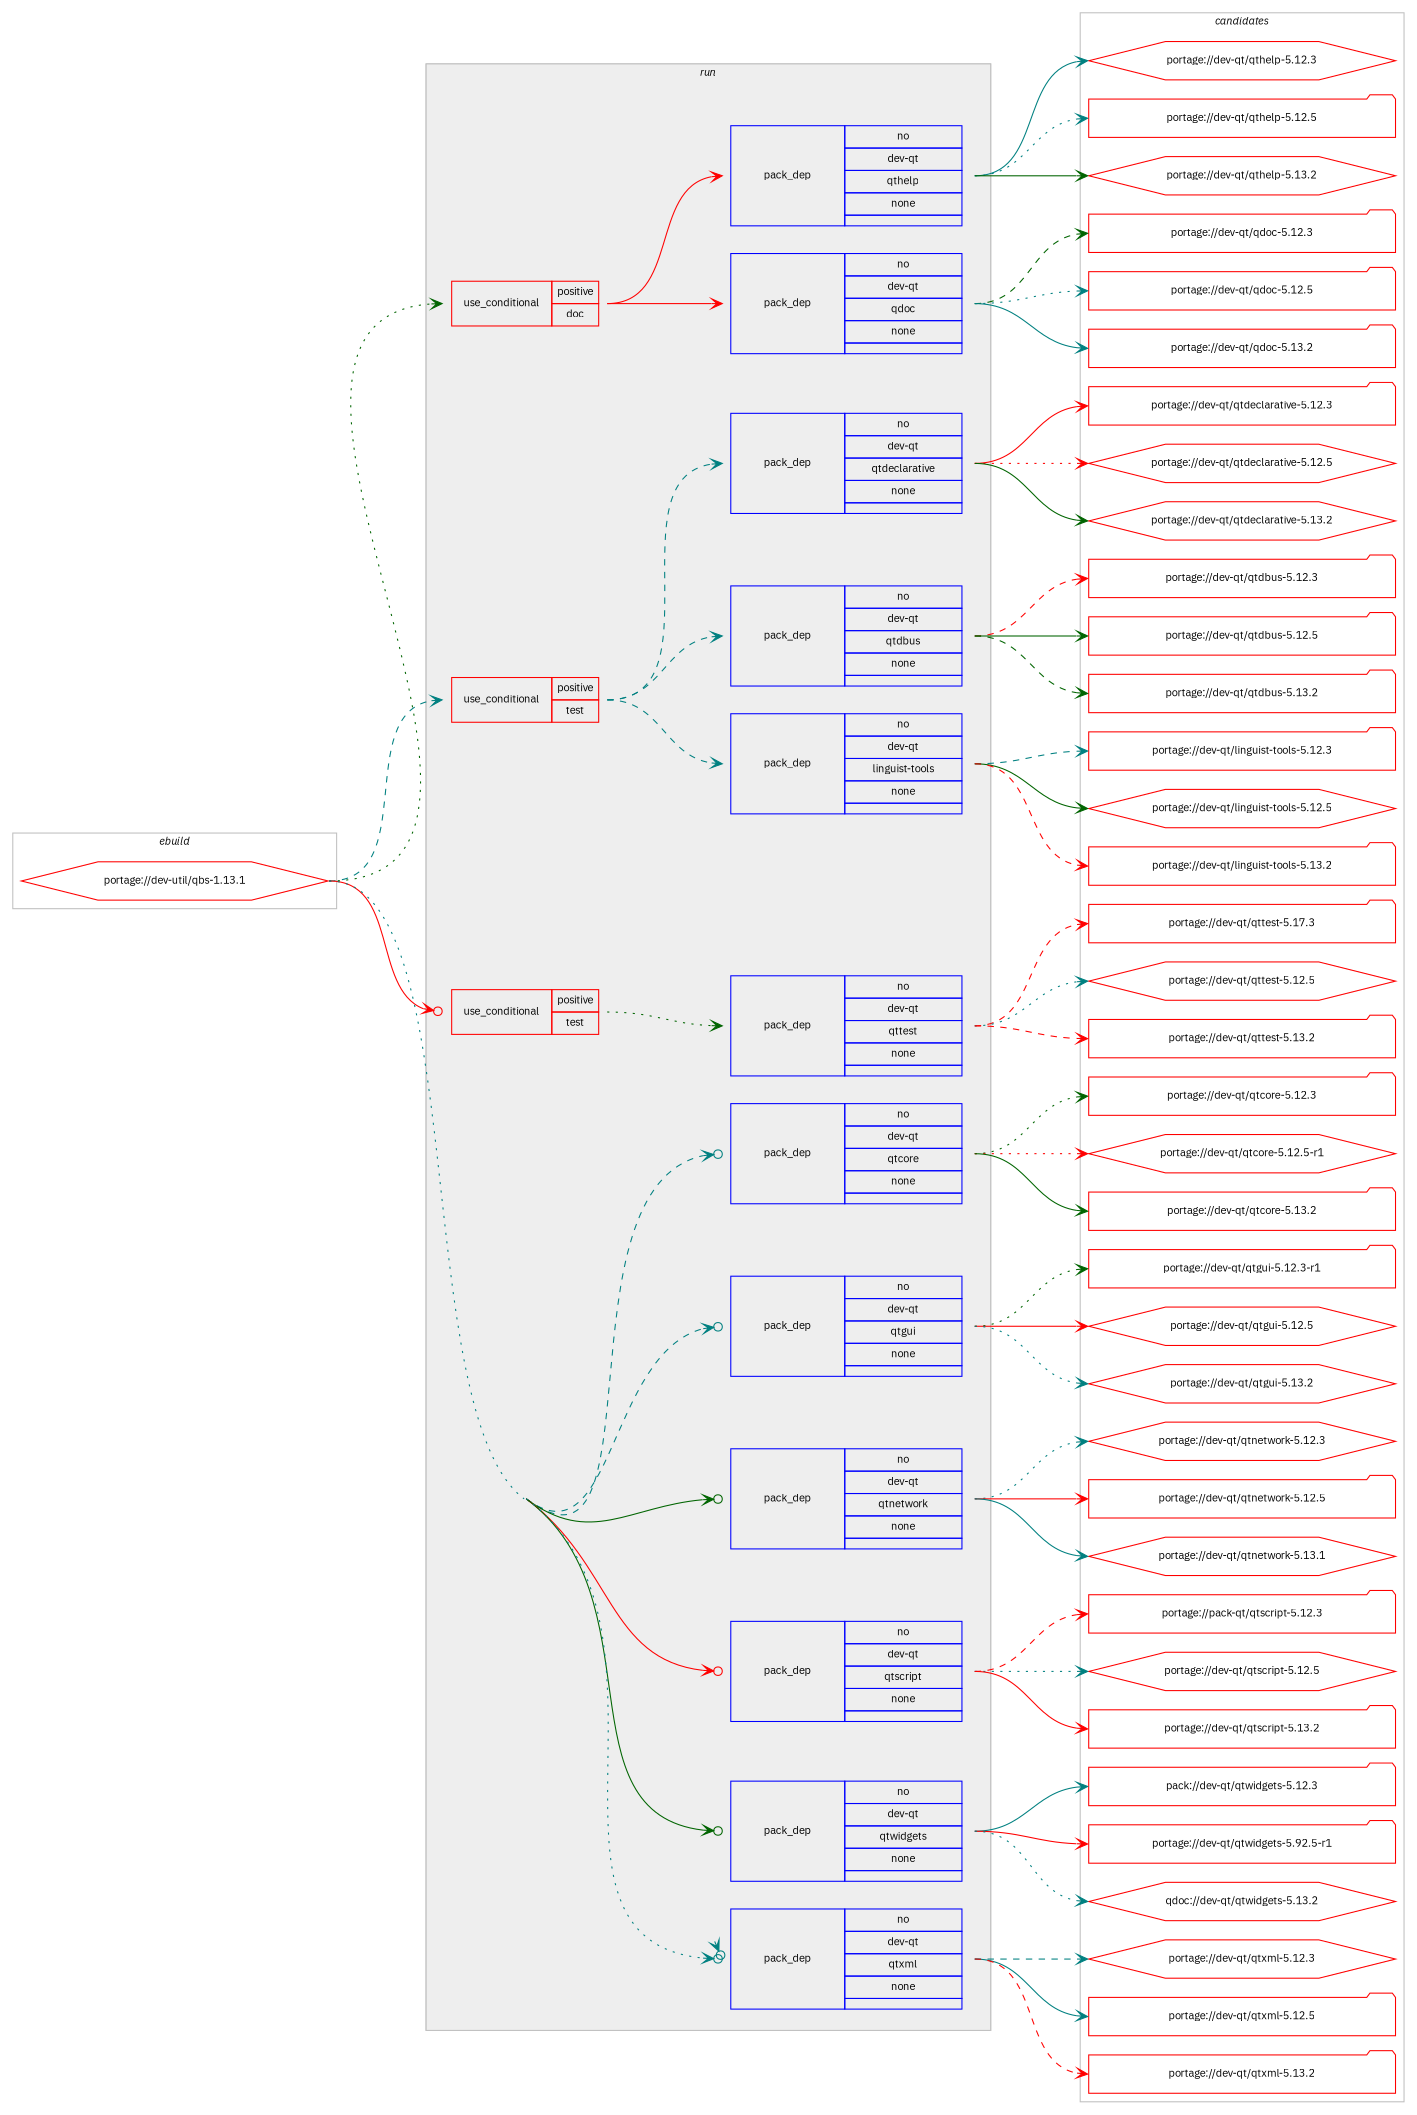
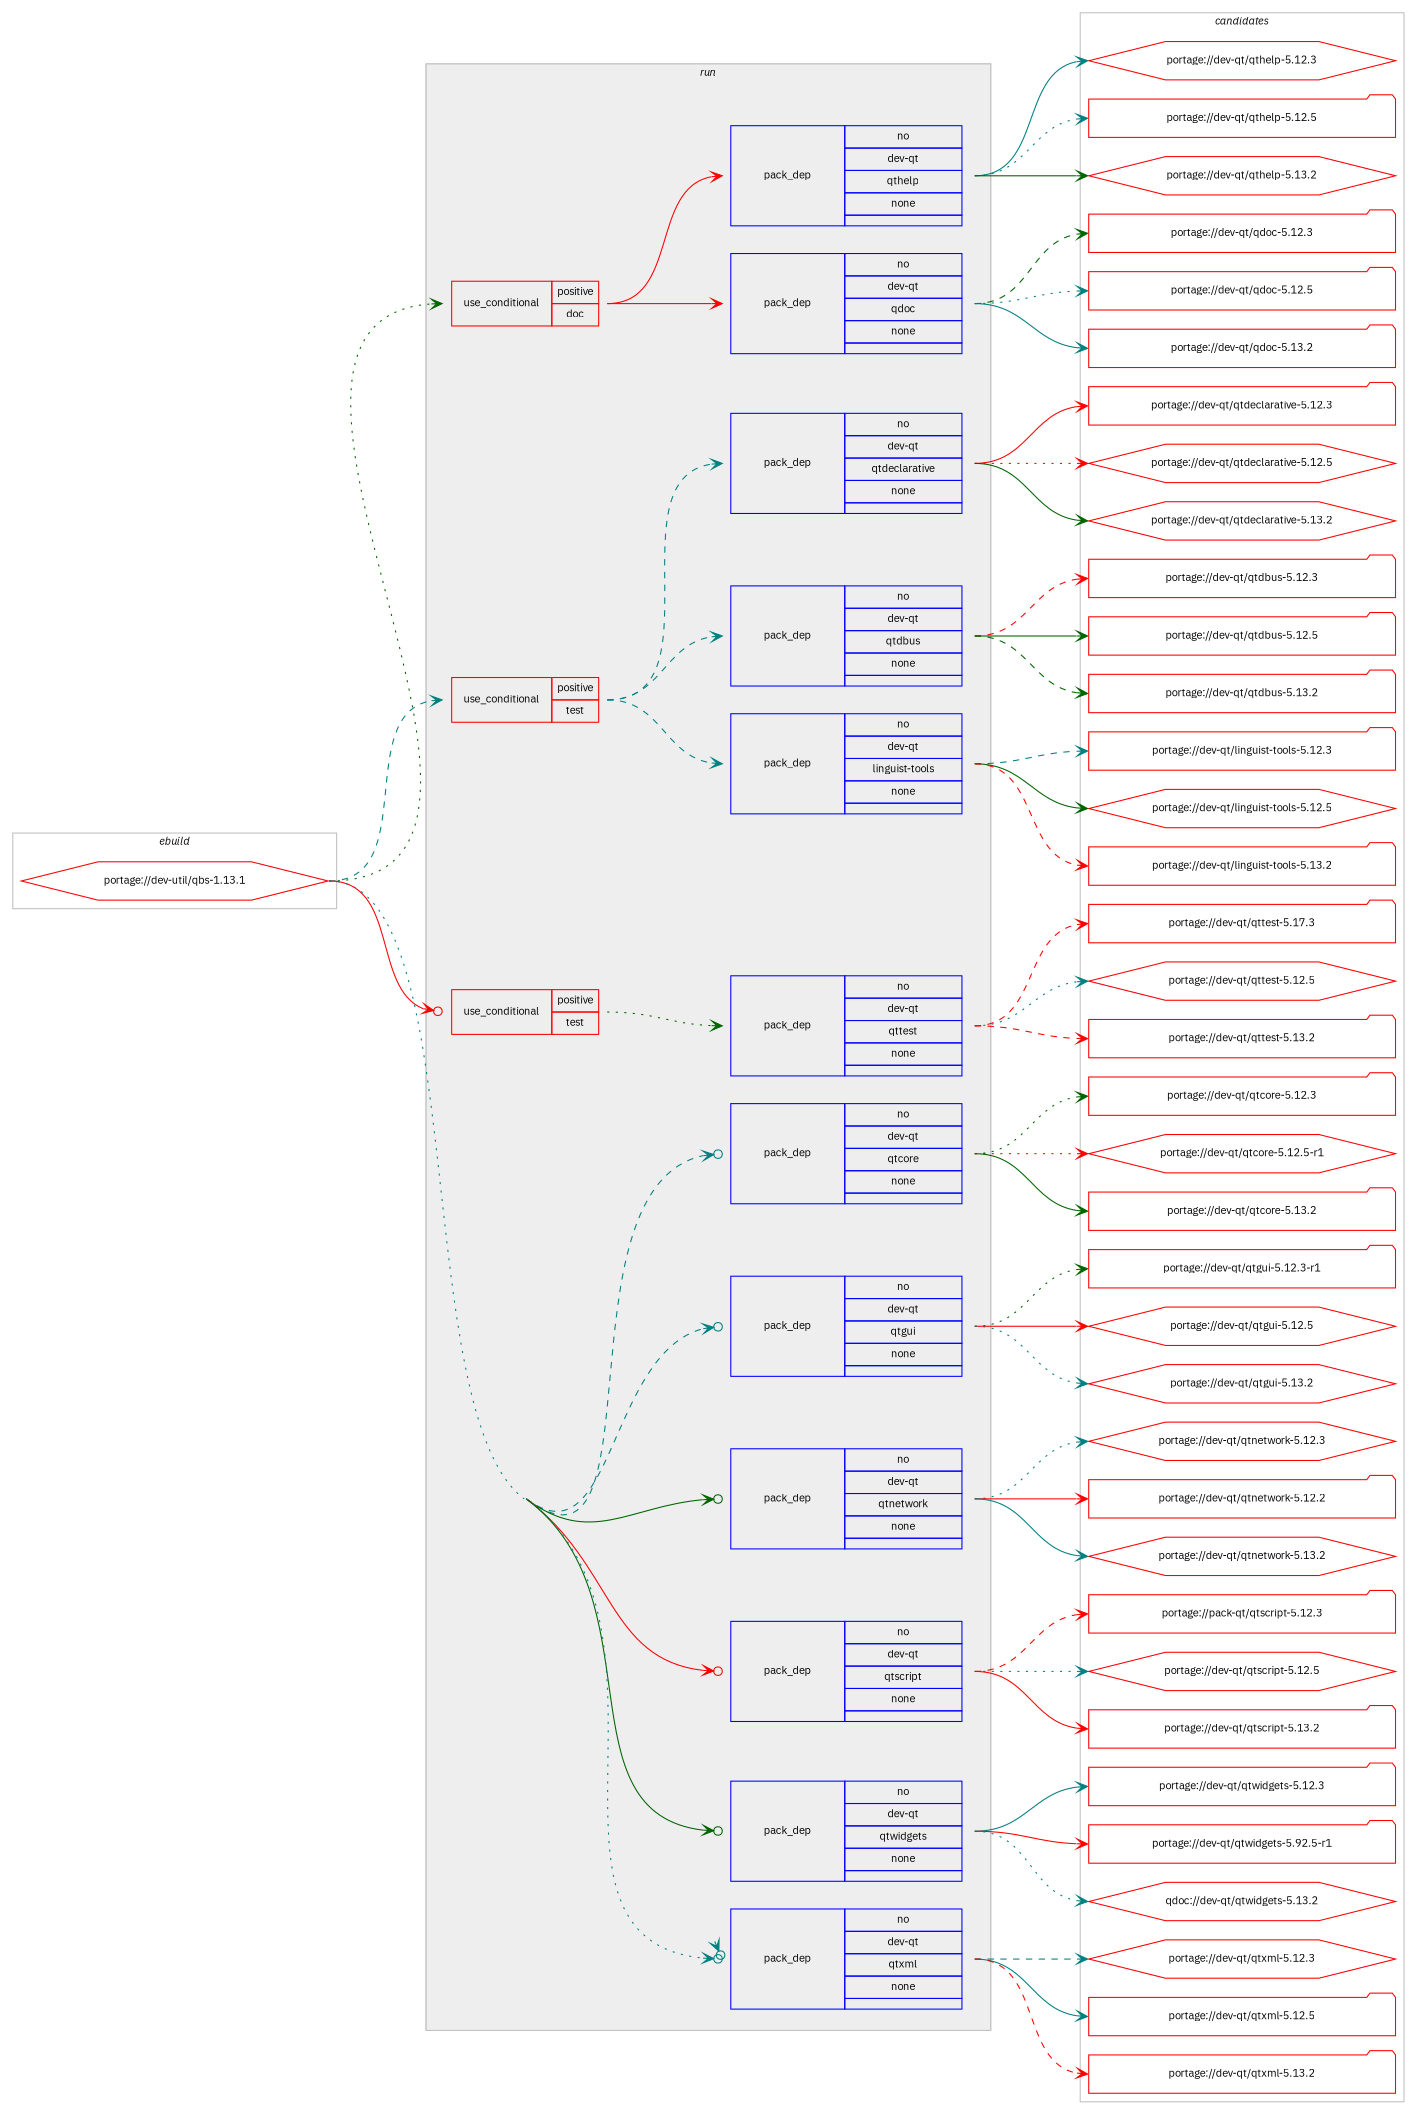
(1242, 1499) -> (1242, 1499)
(1242, 1556) -> (1242, 1556)
(1242, 1786) -> (1242, 1786)
